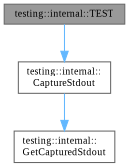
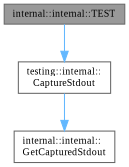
(64, 14) -> (64, 14)
(64, 147) -> (64, 147)
